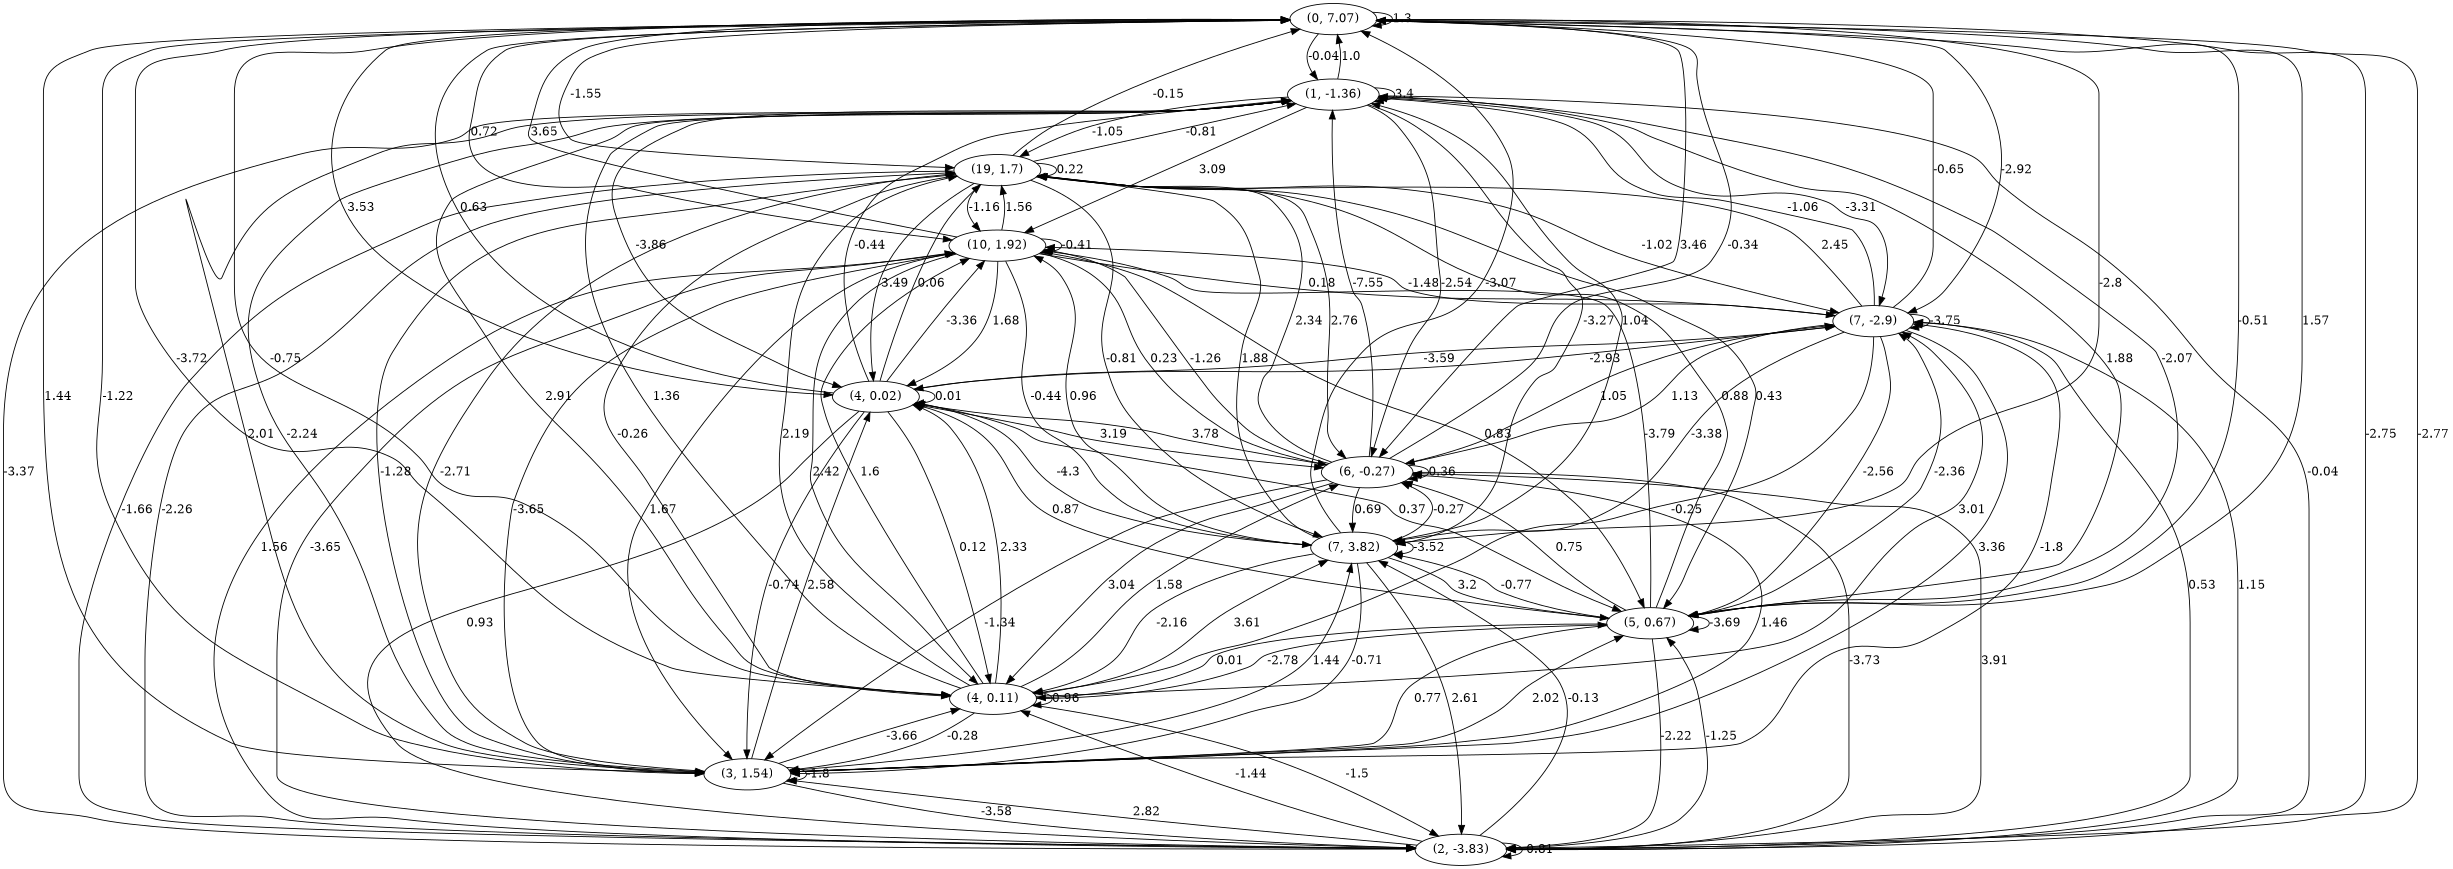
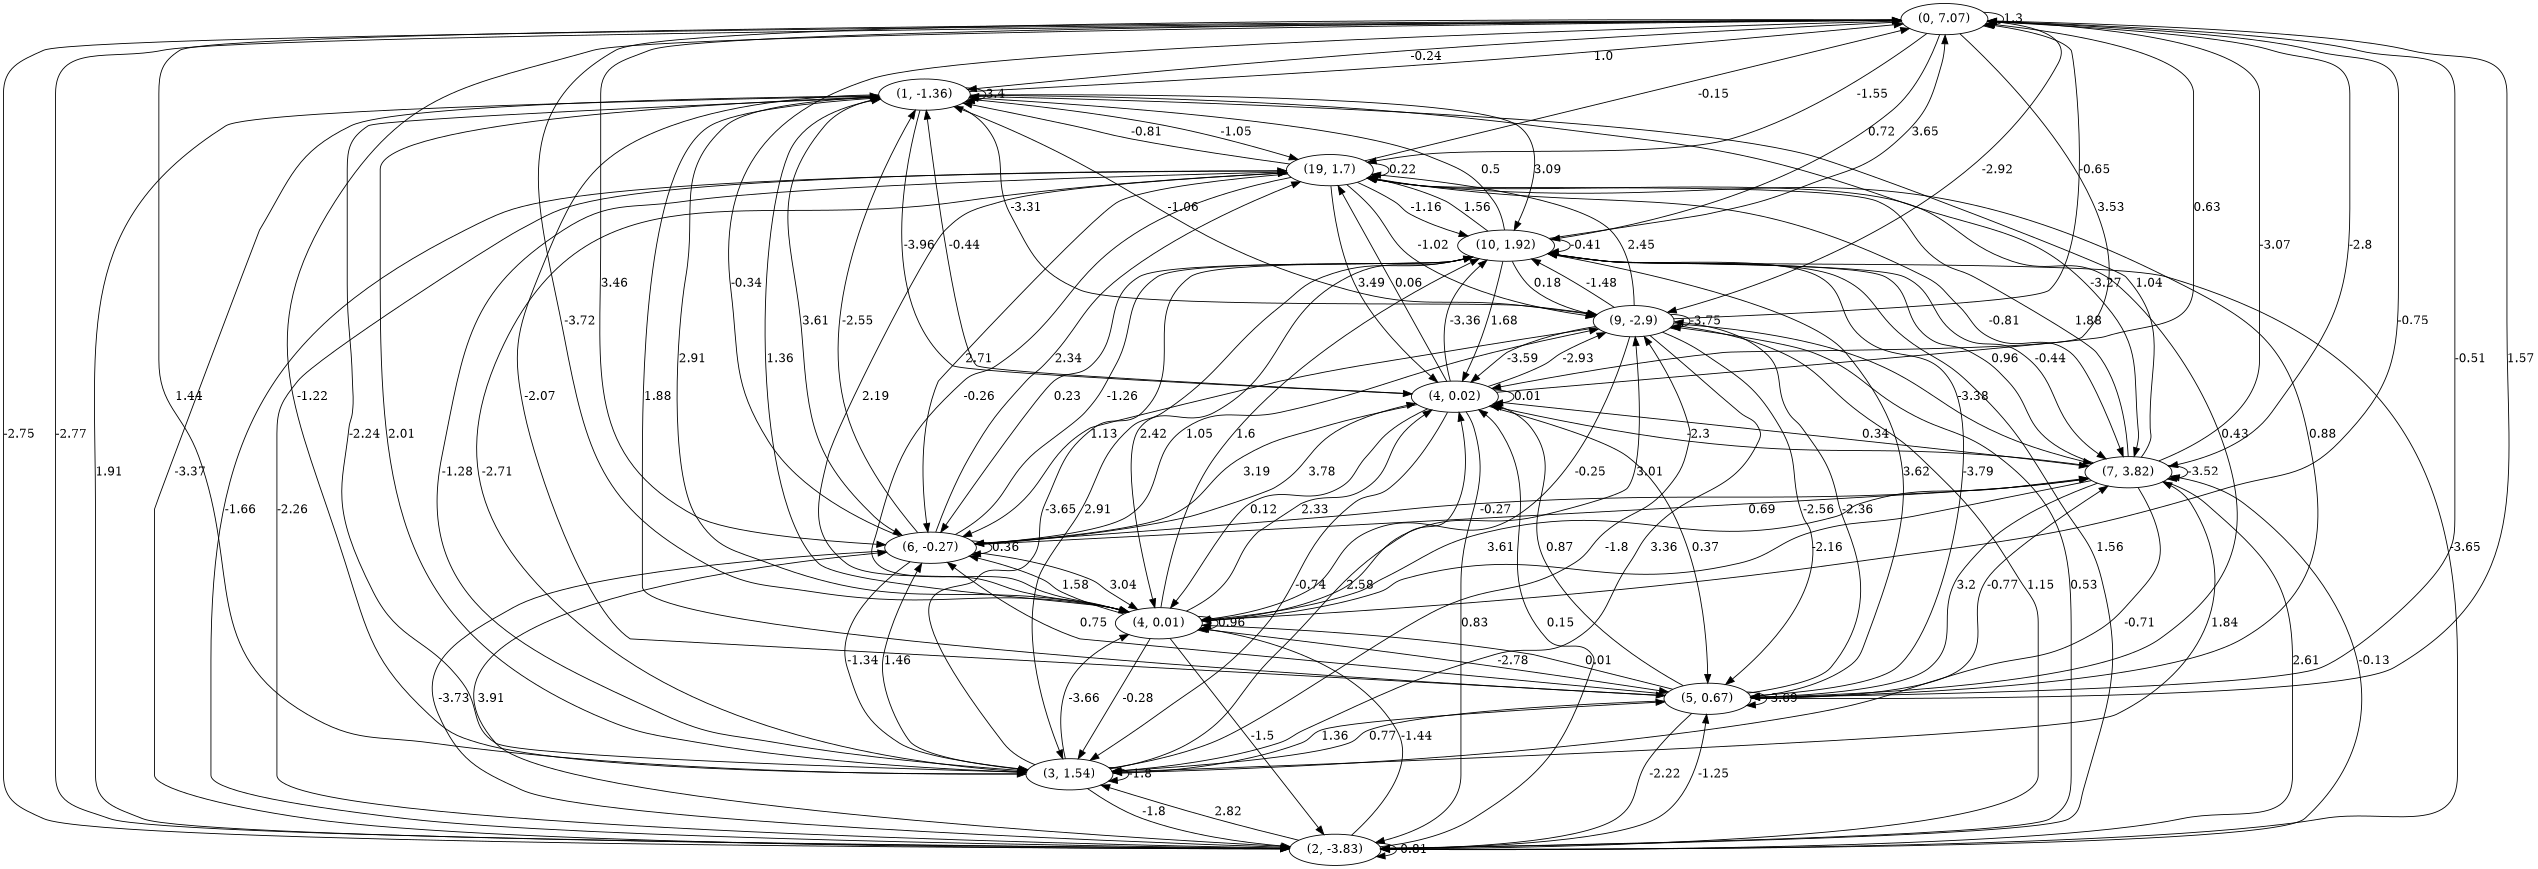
(1324, 57) -> (1427, 57)
none -> (1261, 122)
(651, 246) -> (920, 246)
(1368, 283) -> (858, 321)
(1457, 283) -> (816, 321)
(1345, 321) -> (979, 359)
(1873, 321) -> (1634, 321)
none -> (1773, 431)
(1498, 434) -> (1917, 472)
(1069, 472) -> (1699, 434)
(2323, 472) -> (109, 472)
(663, 510) -> (1098, 510)
(480, 623) -> (1475, 623)
(1326, 661) -> (2225, 623)
none -> (1593, 663)
(993, 699) -> (1159, 623)
(1546, 699) -> (1335, 737)
(997, 812) -> (1155, 812)
